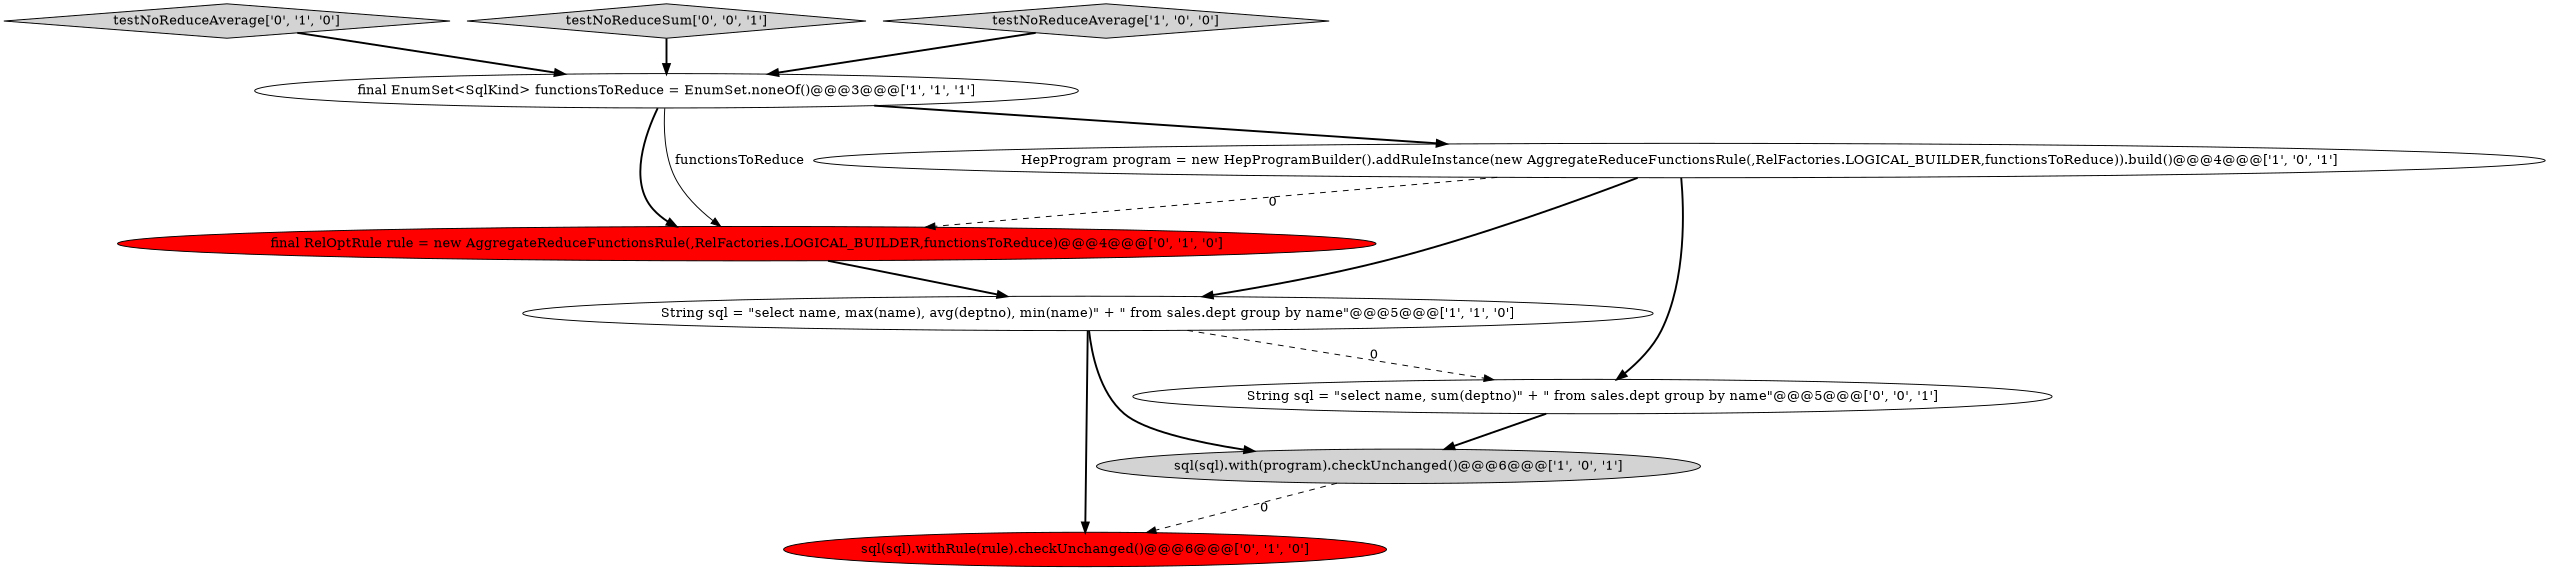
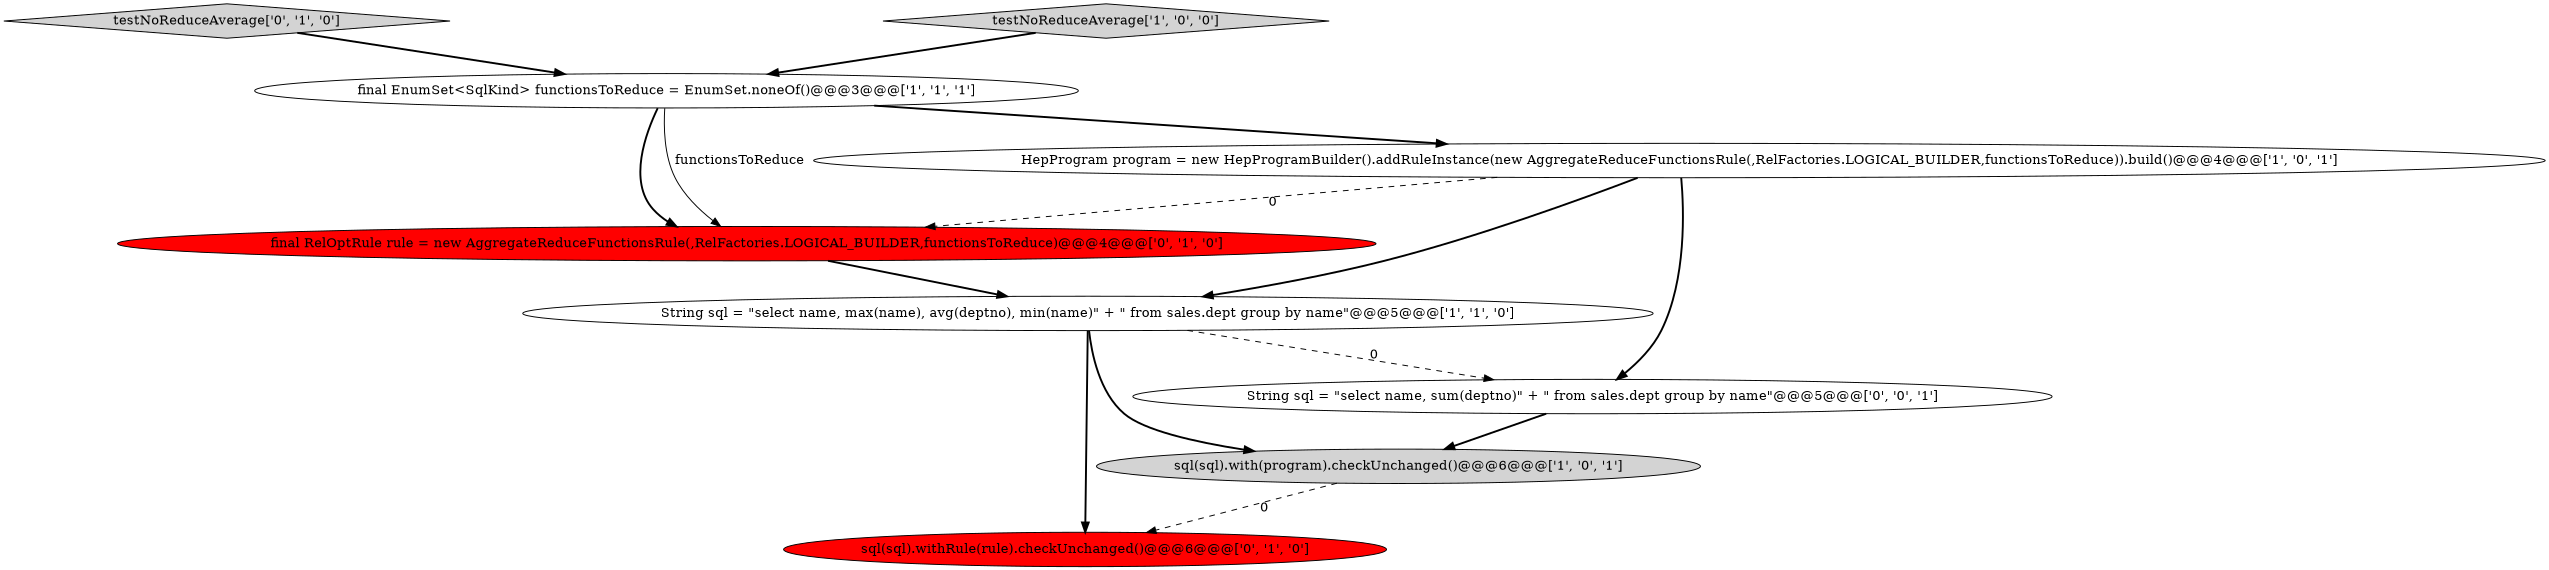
(666, 21) -> none
